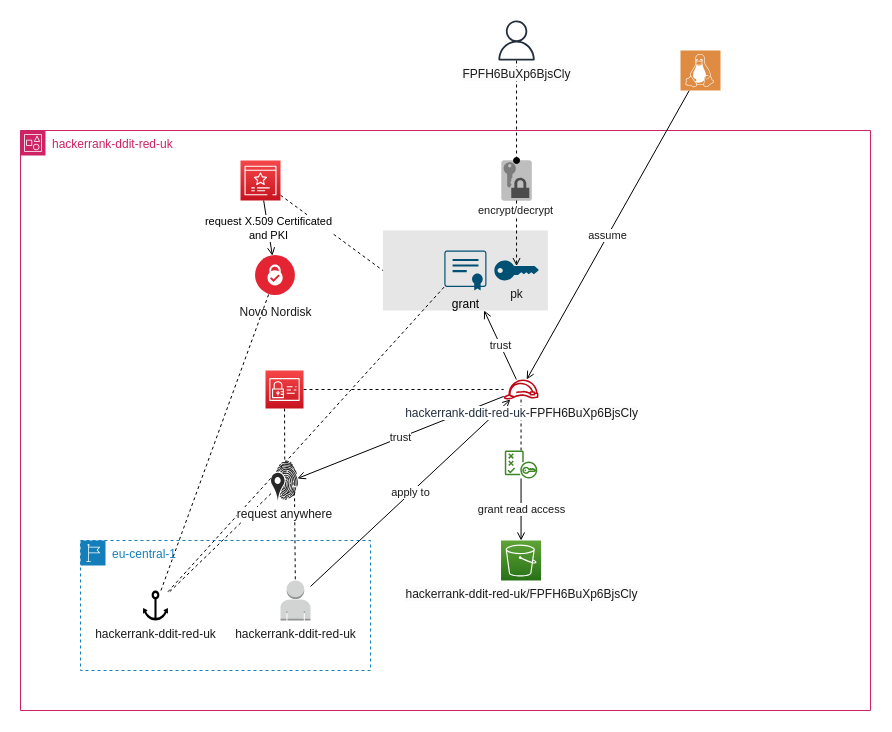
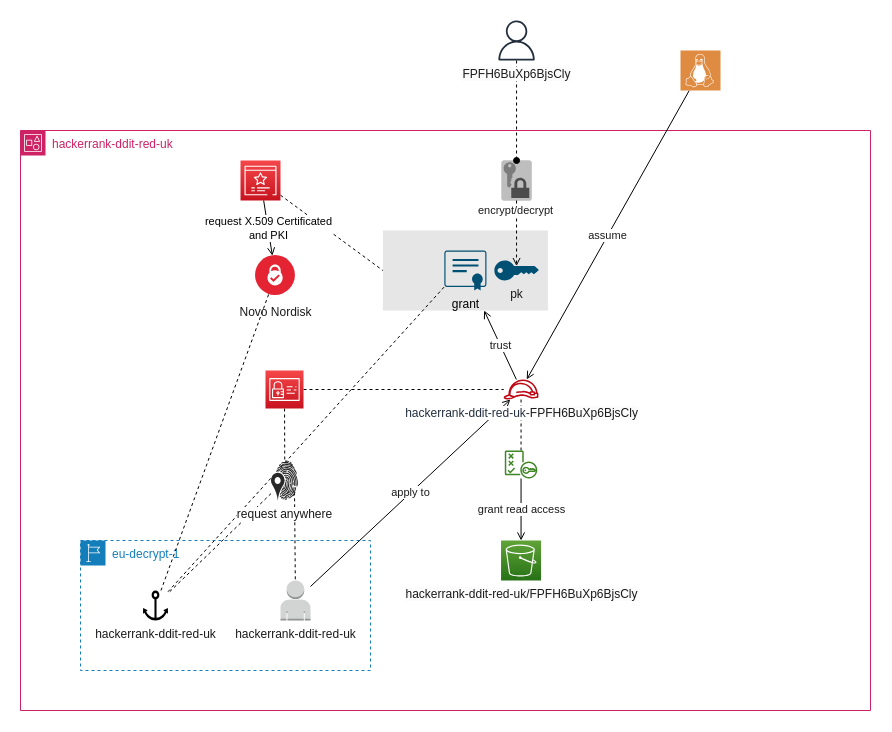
(372, 449) -> none
(151, 555) -> (153, 555)
